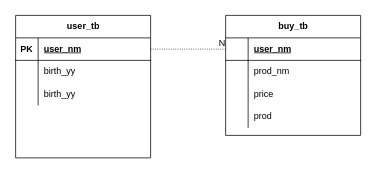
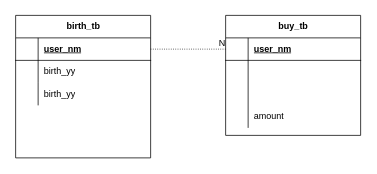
(83, 27) -> (83, 27)
(27, 49) -> none
(304, 72) -> none
(304, 94) -> none
(264, 117) -> (269, 117)
